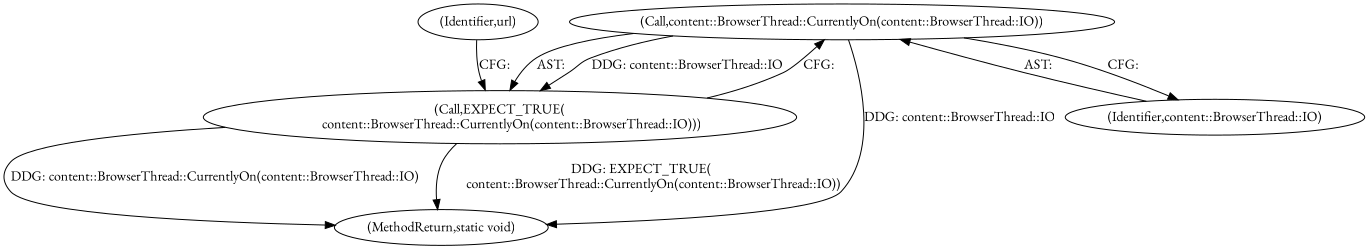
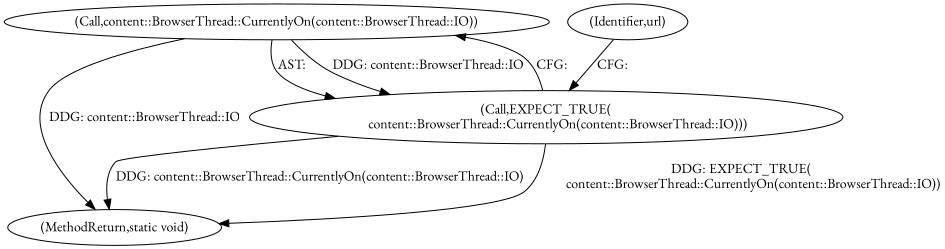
(1215, 117) -> none
